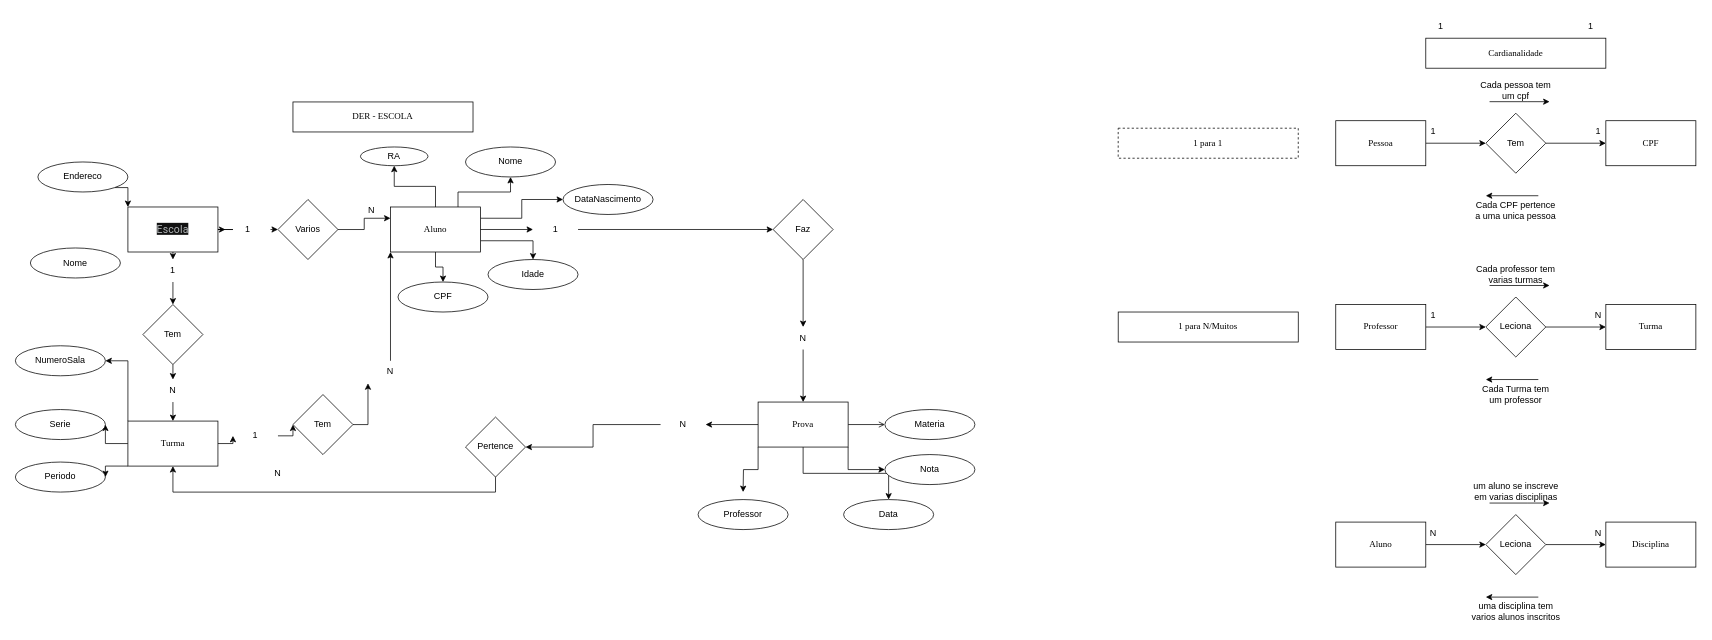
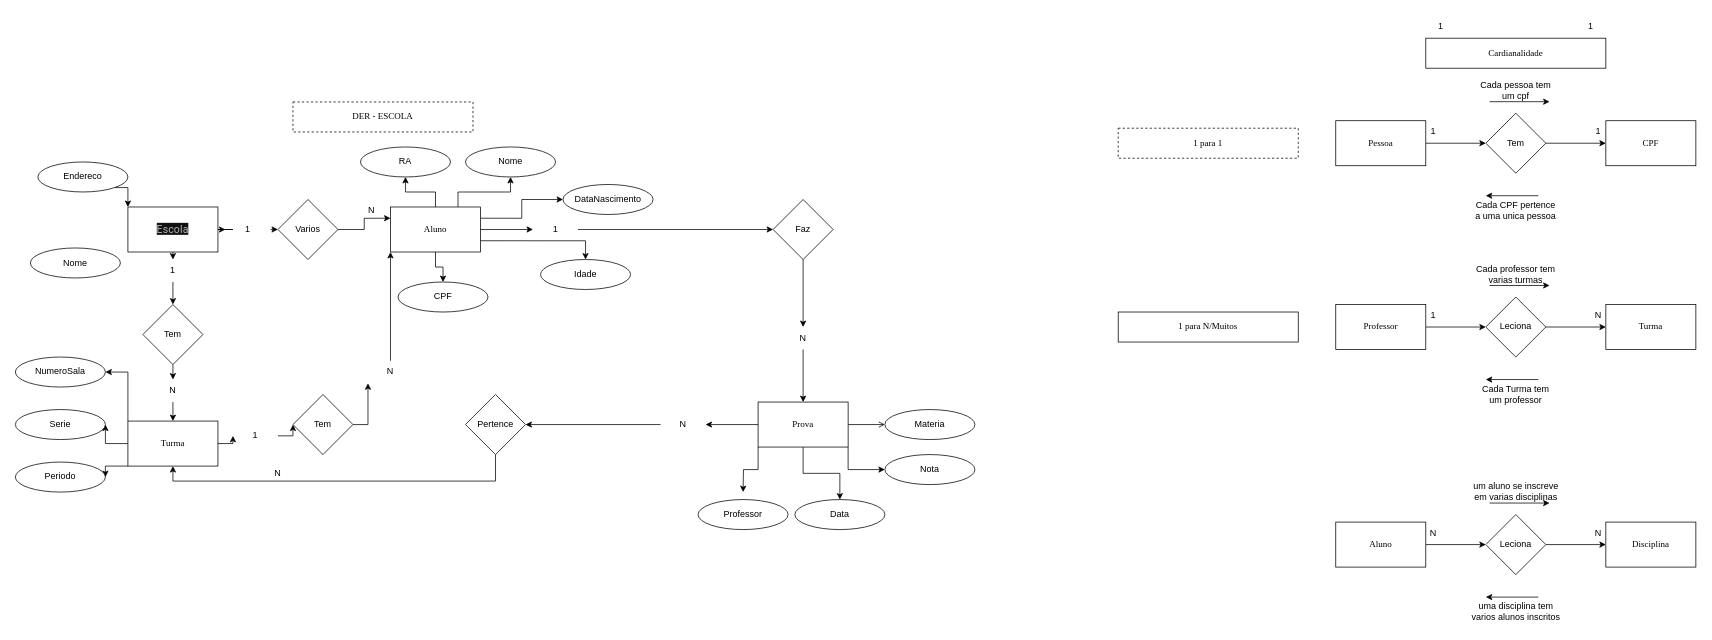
(383, 117) -> (383, 117)
(394, 156) -> (405, 162)
(533, 274) -> (585, 274)
(60, 361) -> (60, 372)
(495, 447) -> (495, 424)
(888, 514) -> (840, 514)
